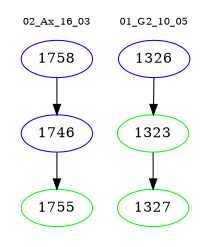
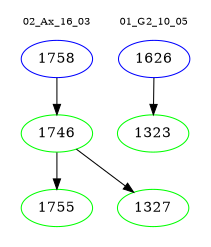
(154, 59) -> (154, 59)
(57, 133) -> (57, 133)
(153, 166) -> (95, 163)
